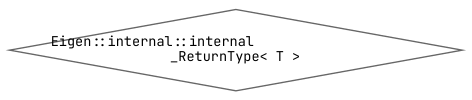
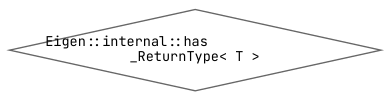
(236, 50) -> (195, 50)
